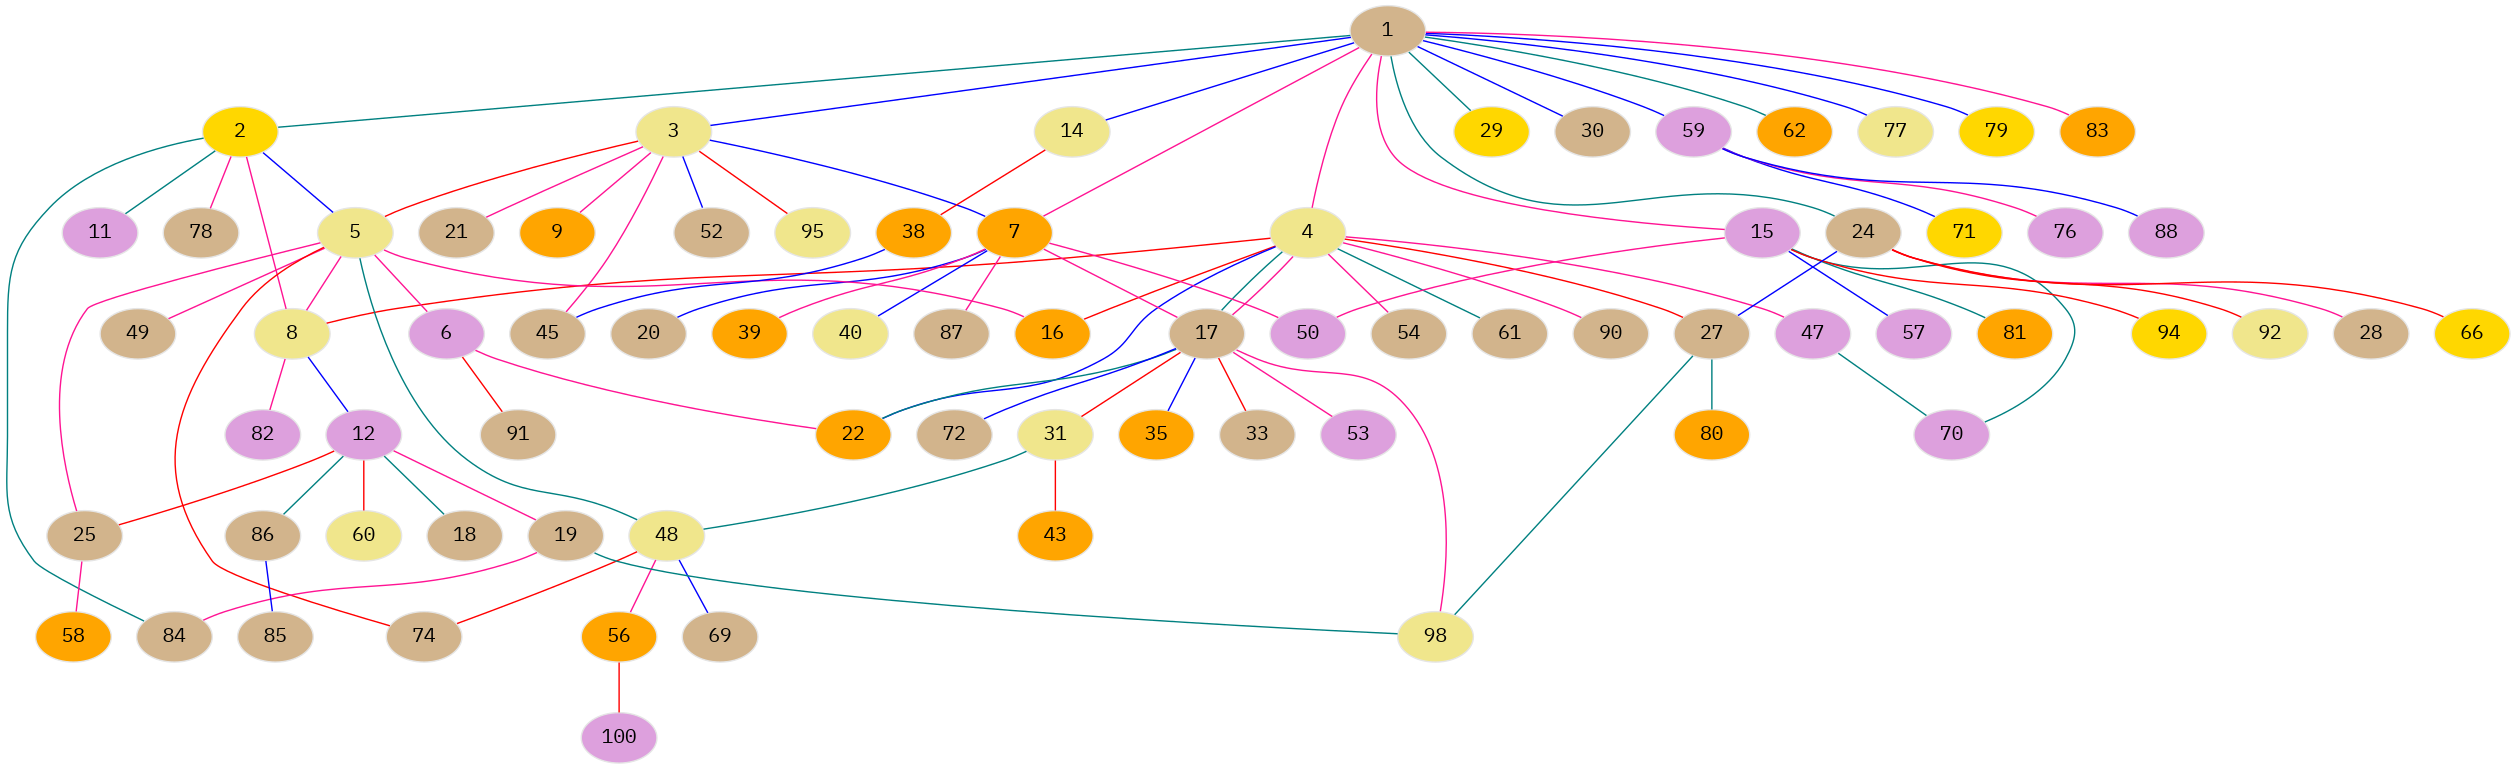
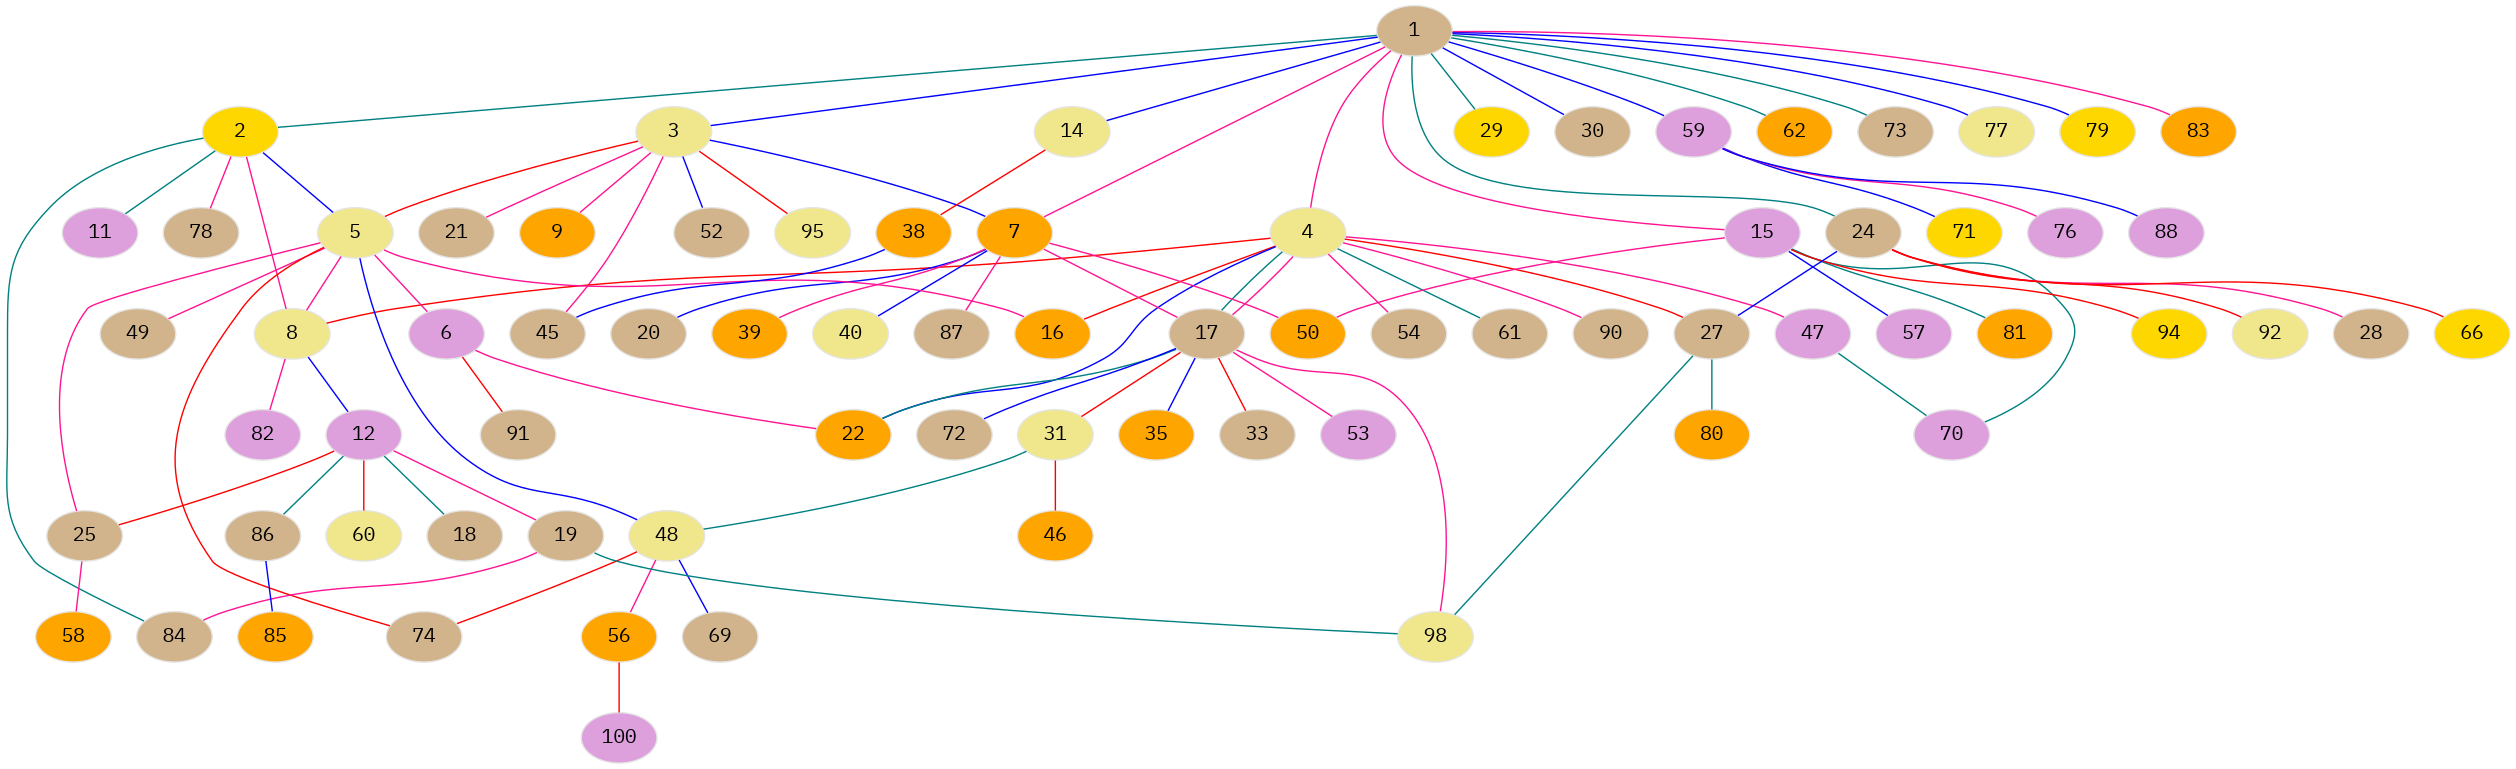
none -> (1896, 132)
(1308, 334) -> (1308, 334)
(448, 443) -> (448, 443)
(1055, 536) -> (1055, 536)
(275, 637) -> (275, 637)
